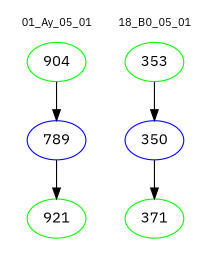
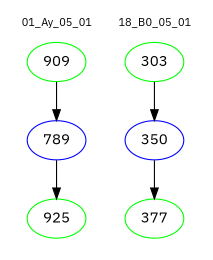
(57, 62) -> (57, 62)
(154, 62) -> (154, 62)
(57, 219) -> (57, 219)
(154, 219) -> (154, 219)
